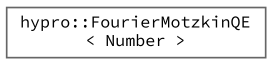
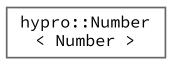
(136, 33) -> (86, 33)
